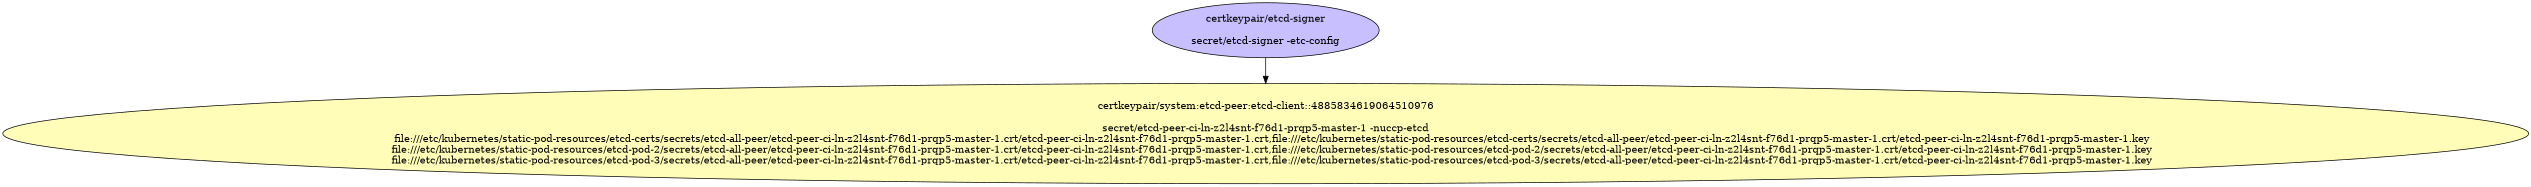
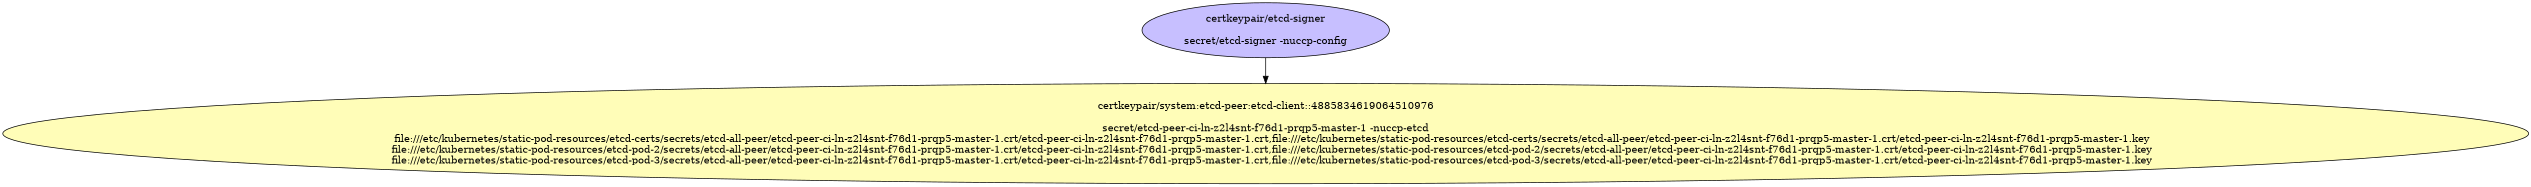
(1266, 30) -> (1266, 30)
